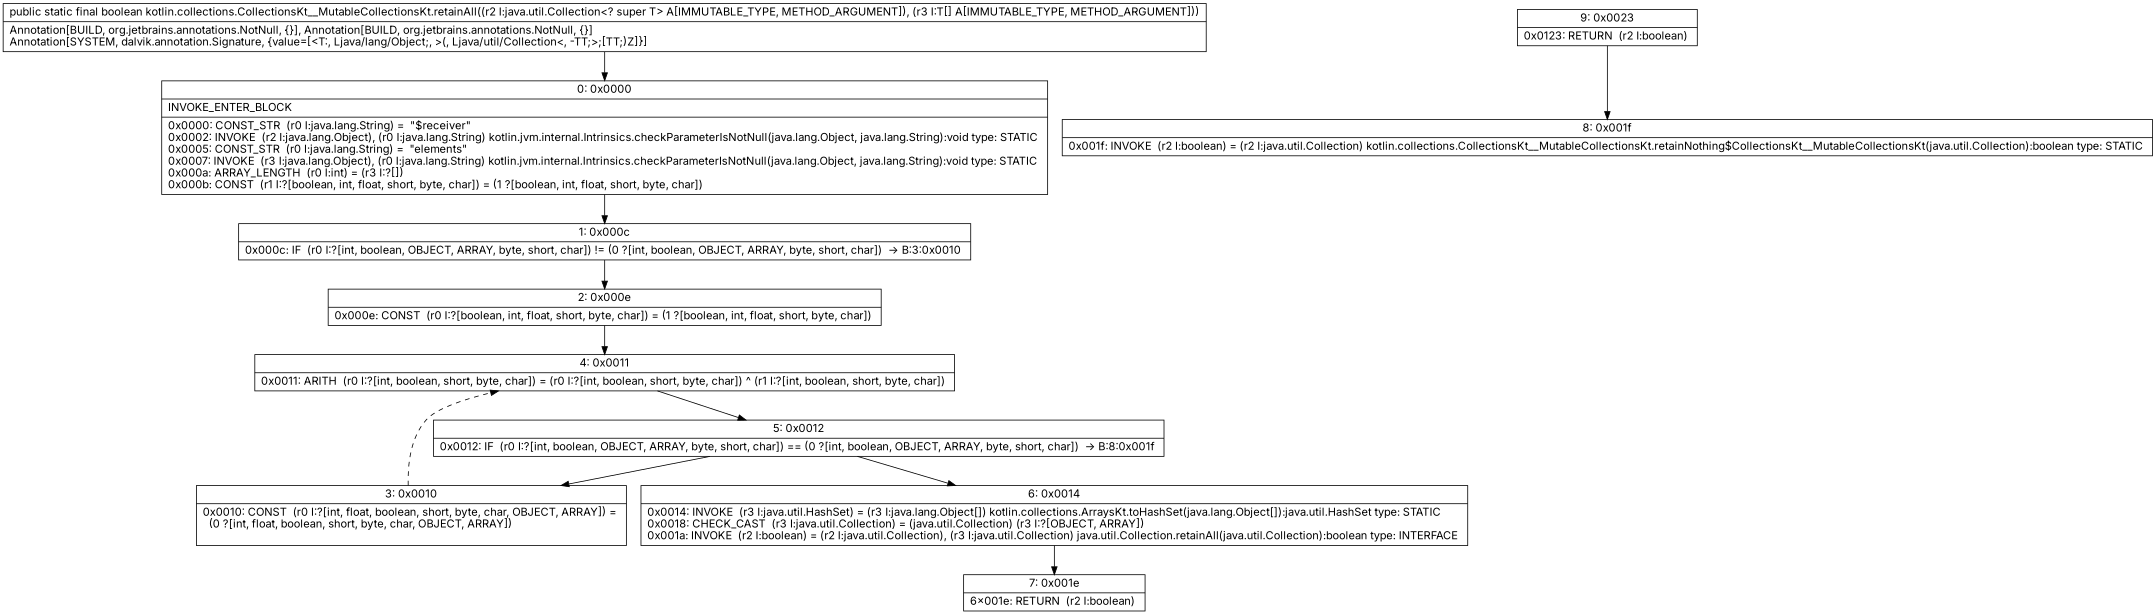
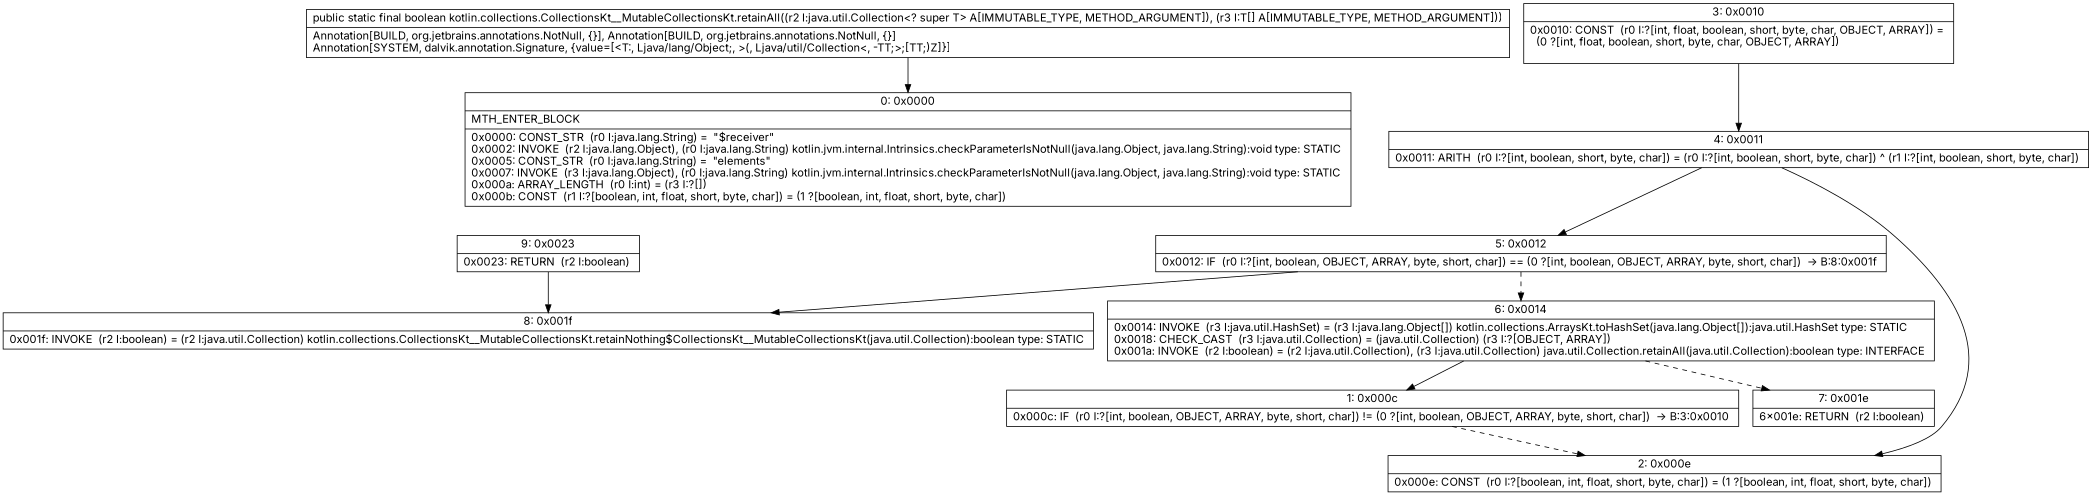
(1607, 36) -> (548, 262)
(230, 108) -> (526, 120)
(605, 205) -> (1439, 374)
(605, 271) -> (1515, 440)
(605, 336) -> (1946, 294)
(427, 419) -> (1739, 93)
(639, 470) -> (1038, 292)
(903, 470) -> (1521, 282)
(1054, 556) -> (1704, 375)
